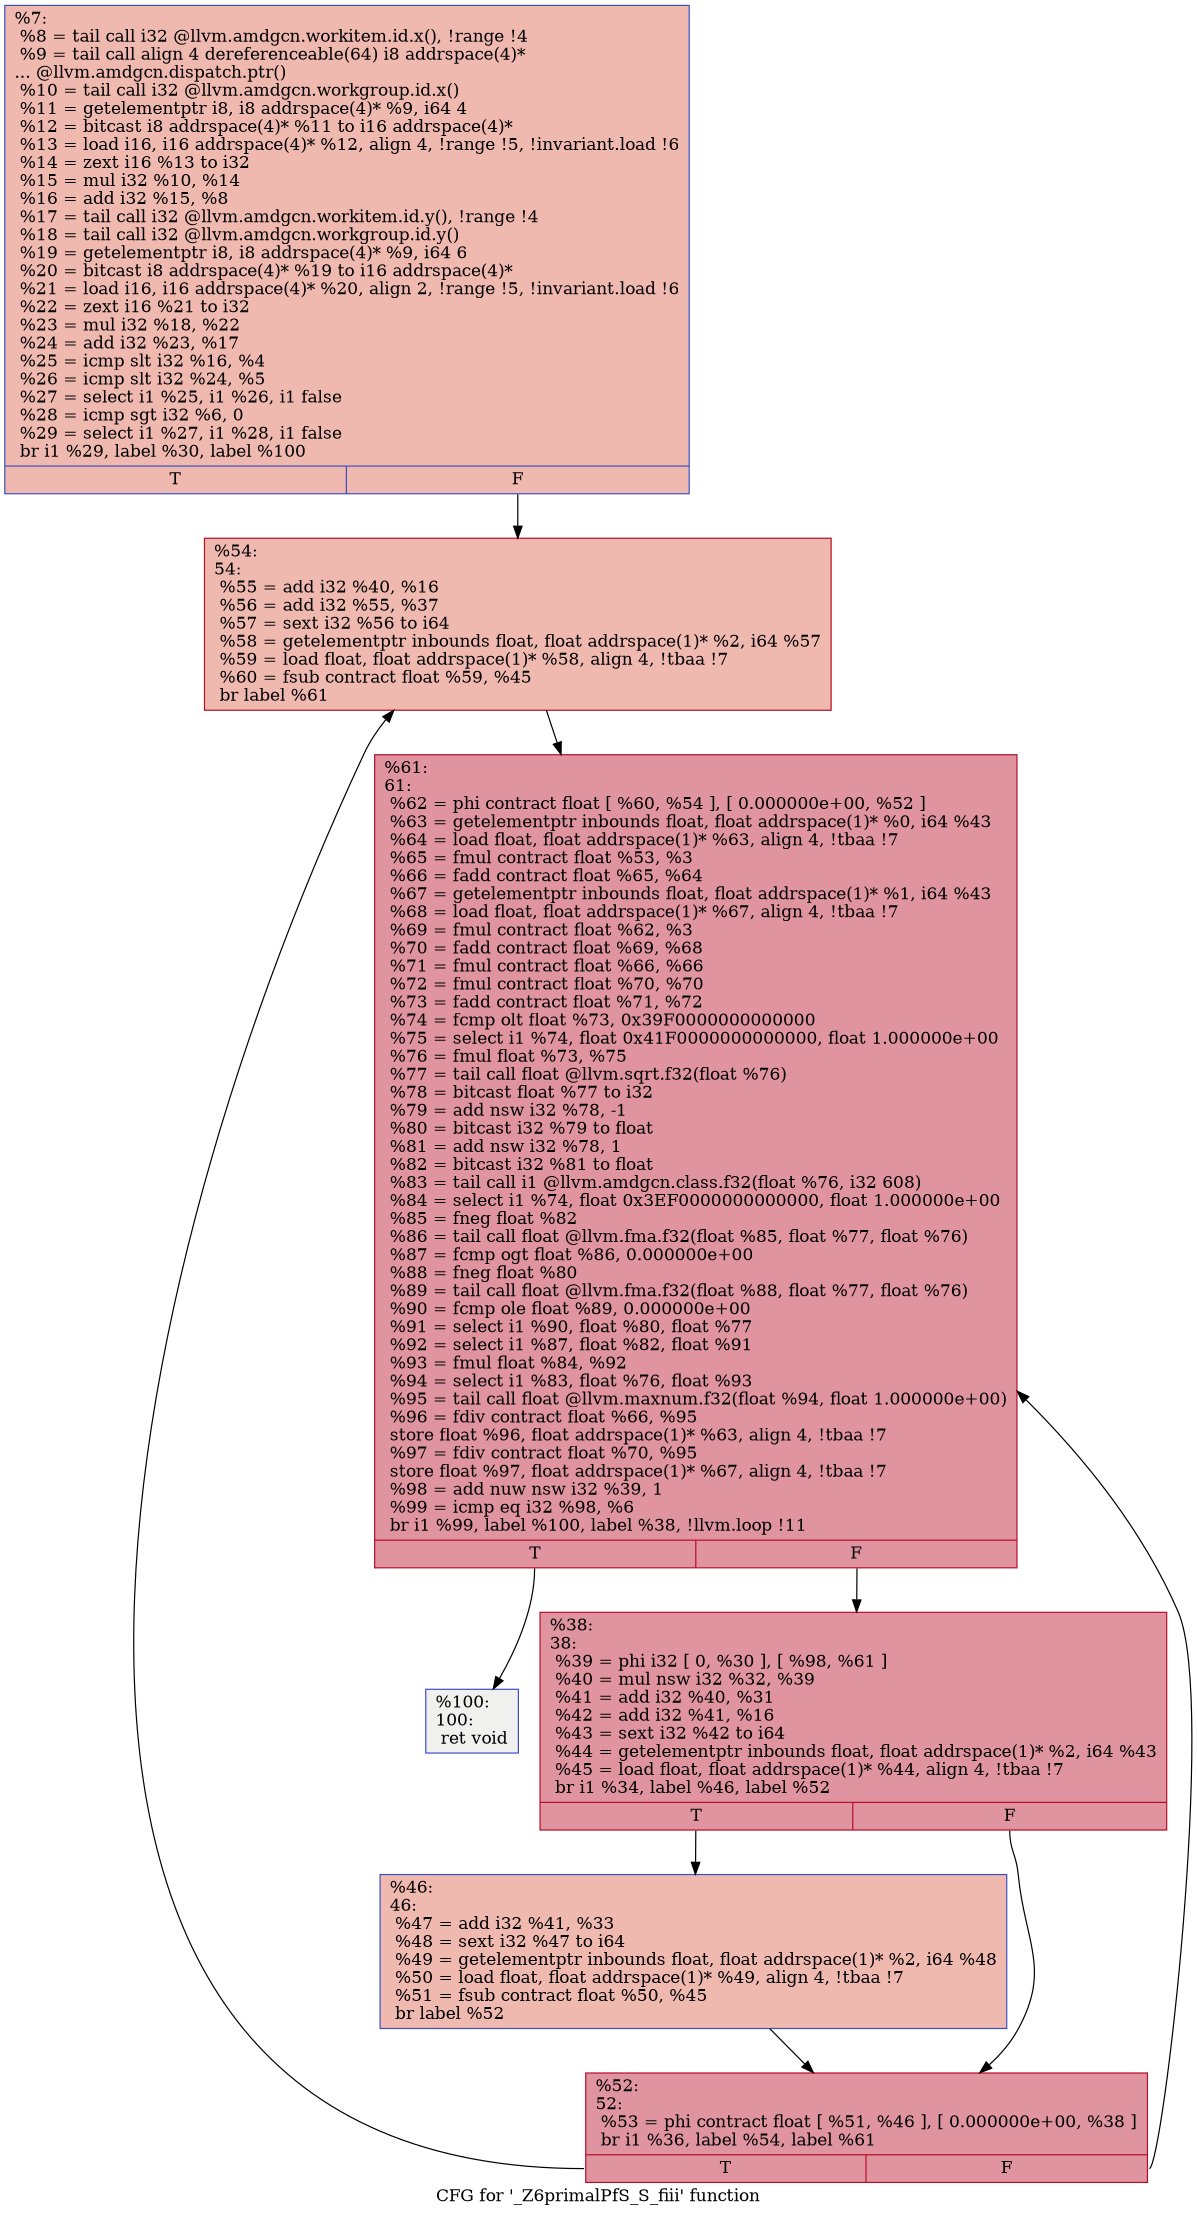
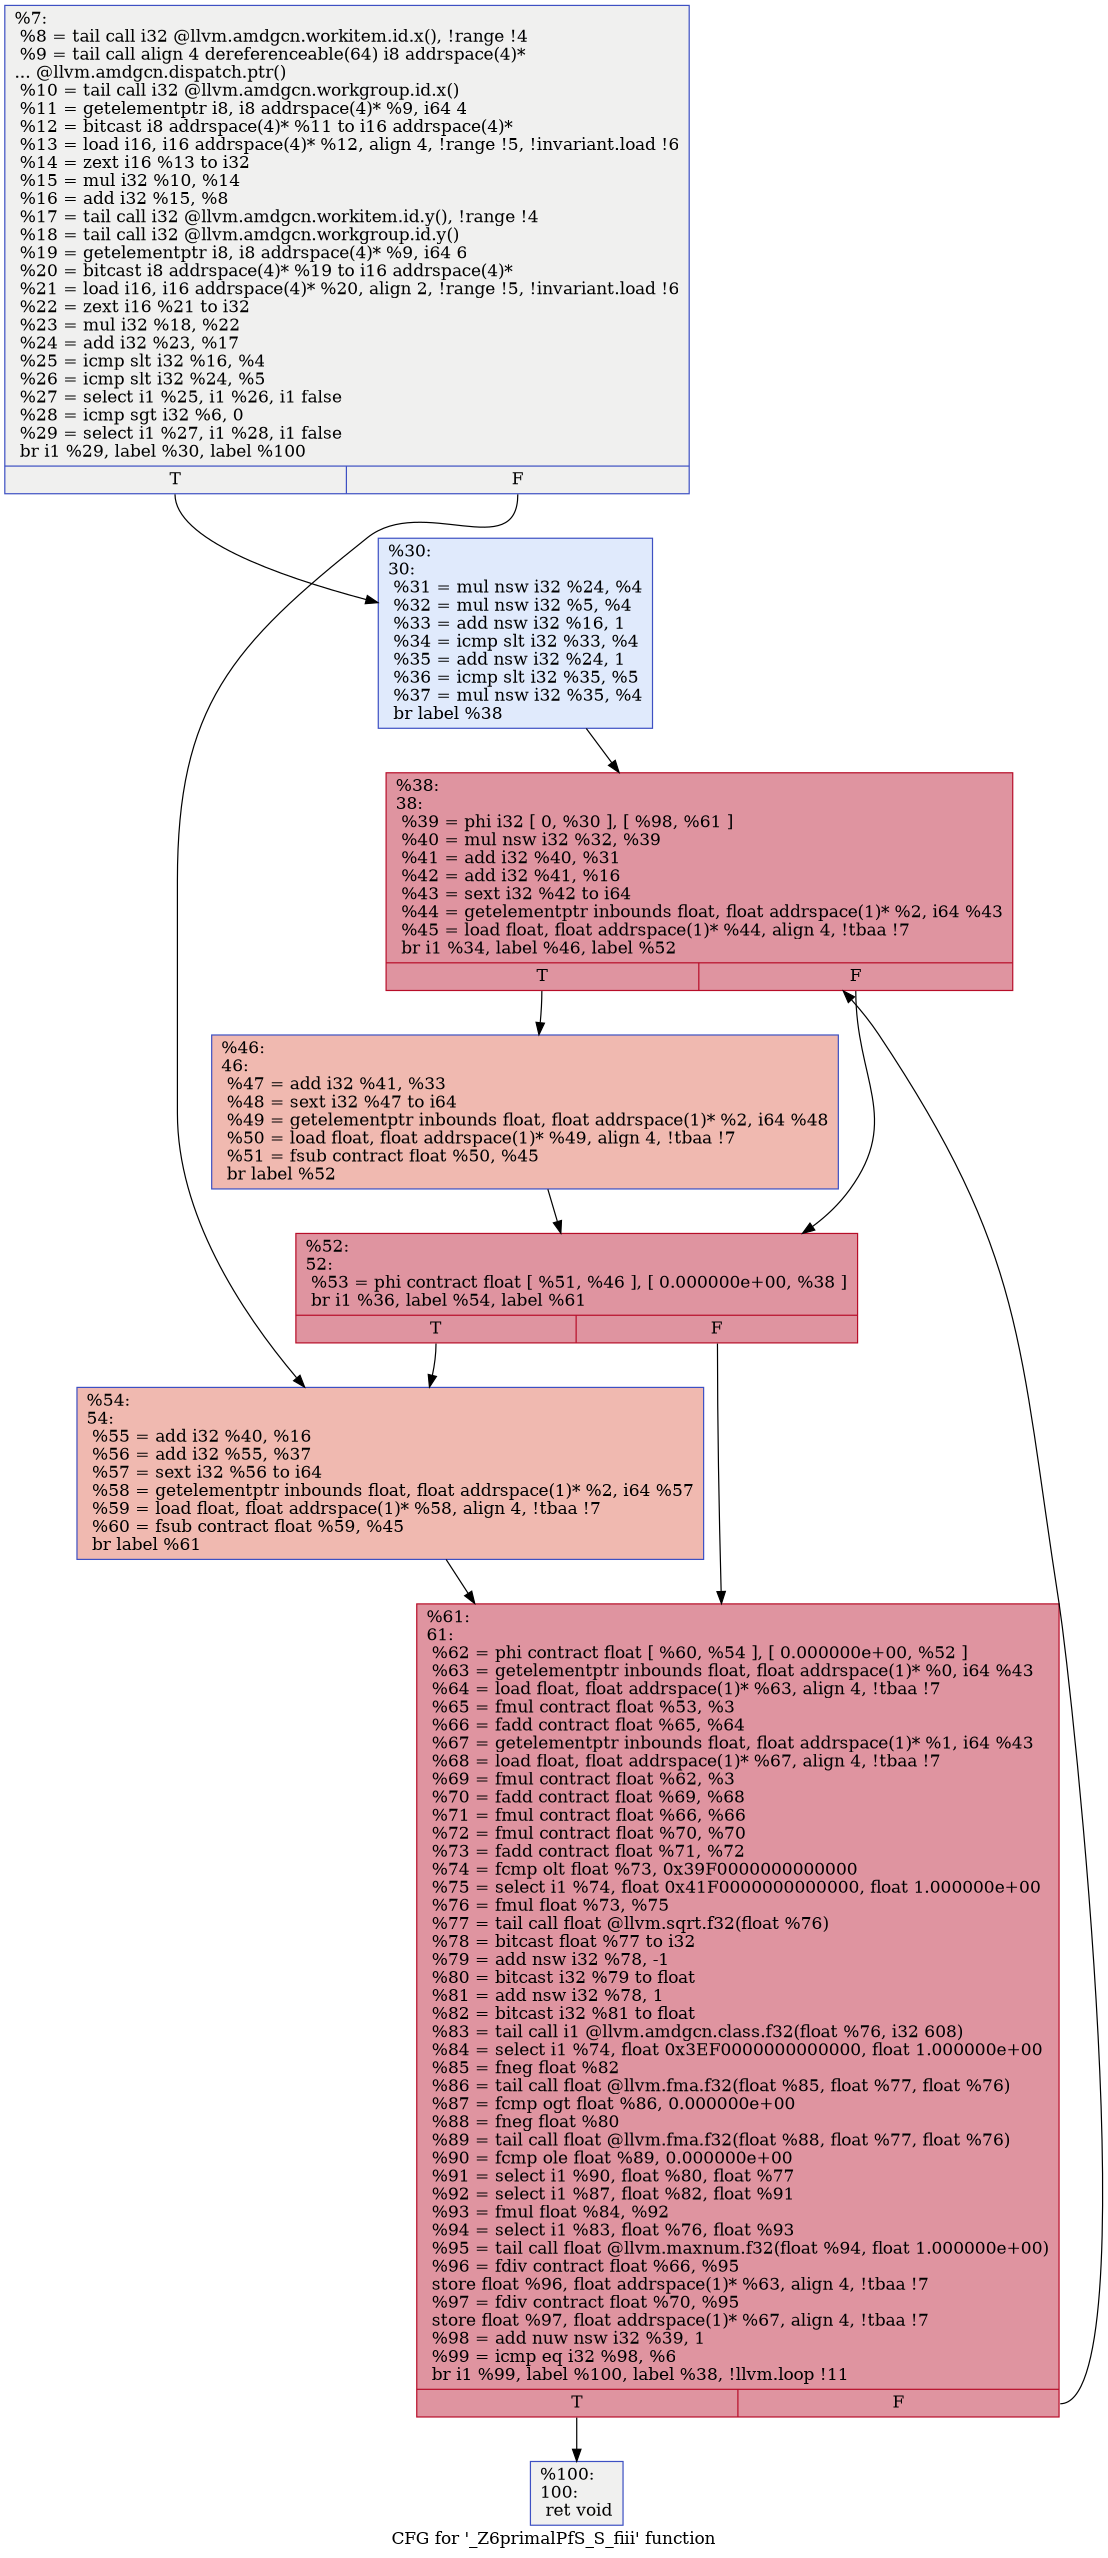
(347, 250) -> (347, 250)
(518, 624) -> (390, 1473)
none -> (515, 633)
